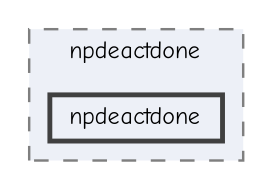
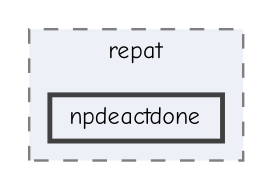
(136, 52) -> (136, 52)
